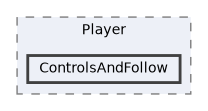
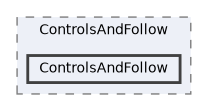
(104, 31) -> (104, 31)
